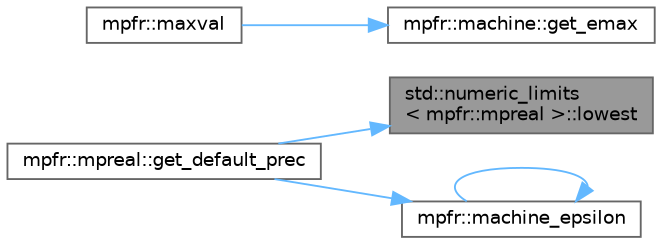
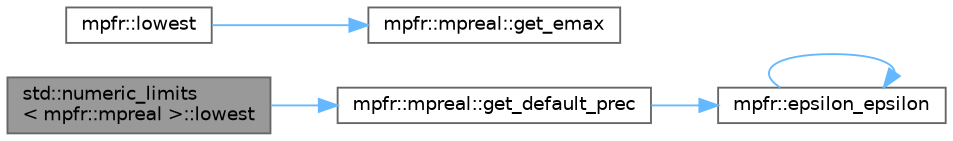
(164, 25) -> (139, 25)
(521, 25) -> (494, 25)
(324, 136) -> (295, 105)
(521, 219) -> (832, 105)
